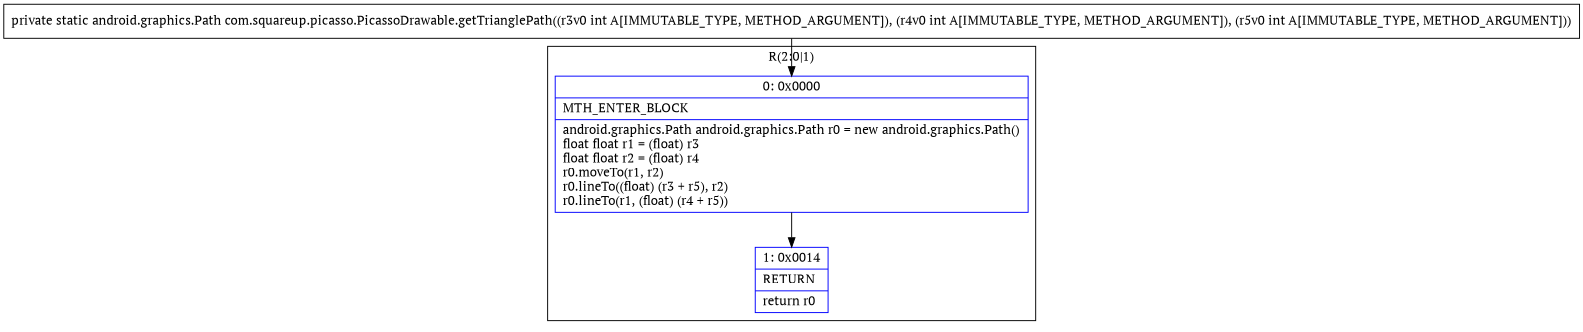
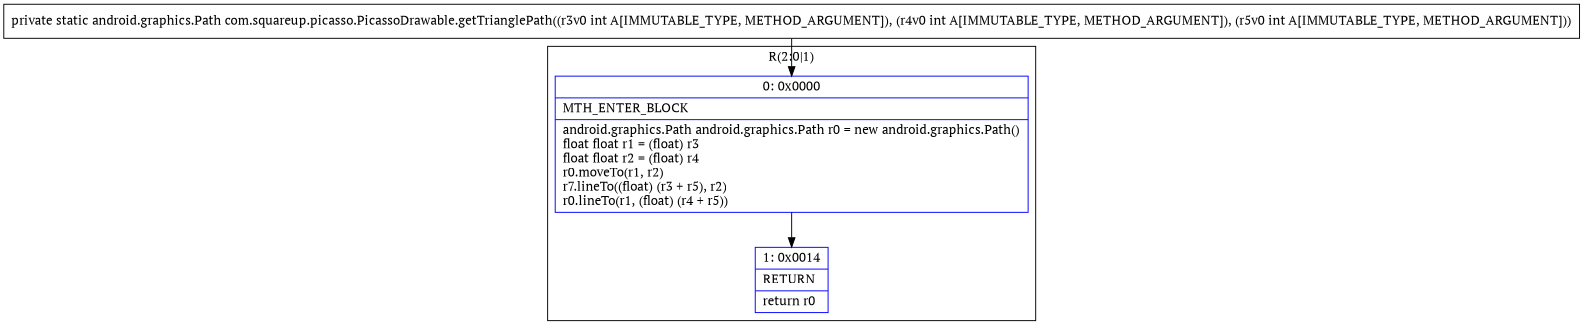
(646, 187) -> (645, 187)
